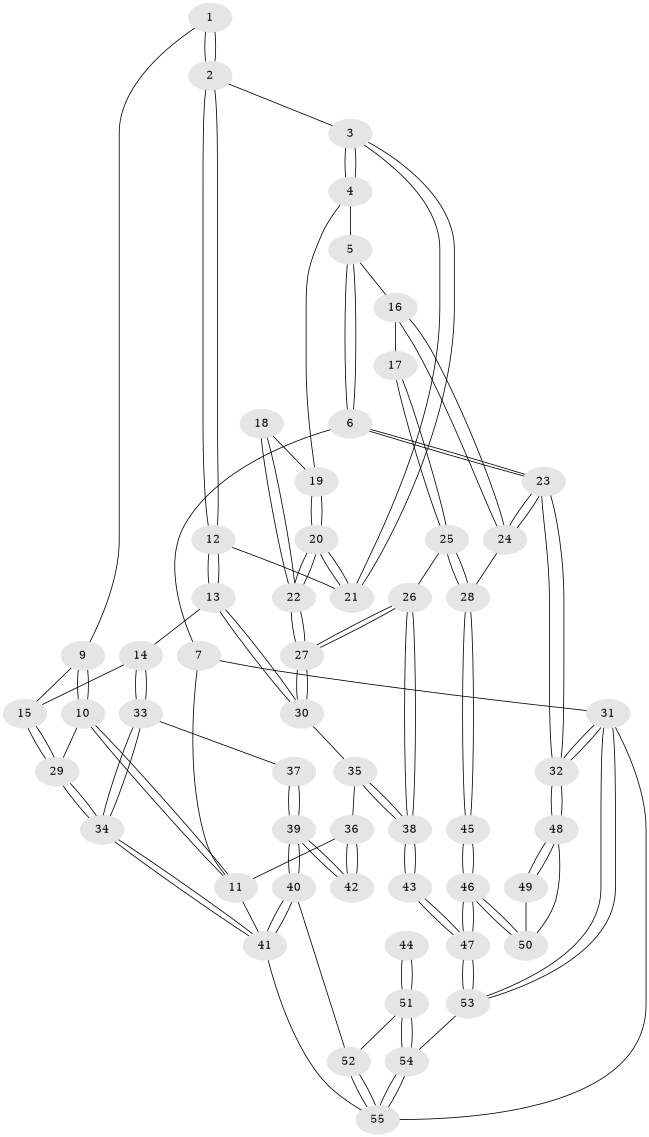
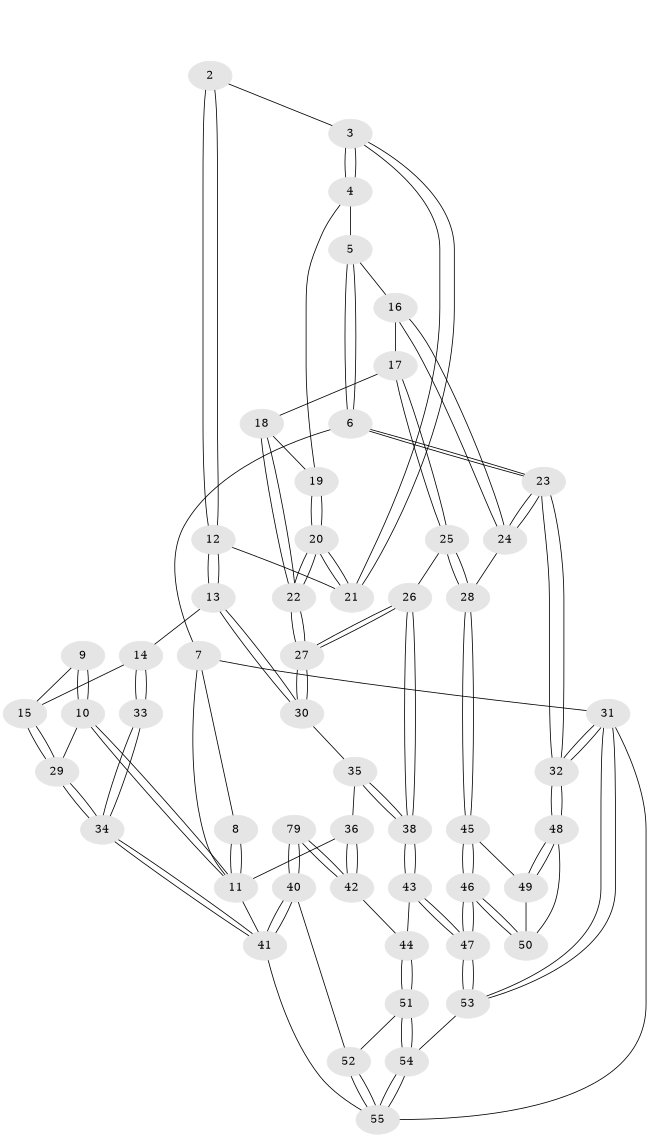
(210, 18) -> none
none -> (329, 395)
(294, 772) -> none
none -> (236, 830)
(294, 830) -> (294, 830)
none -> (497, 859)
none -> (379, 917)
none -> (408, 917)
